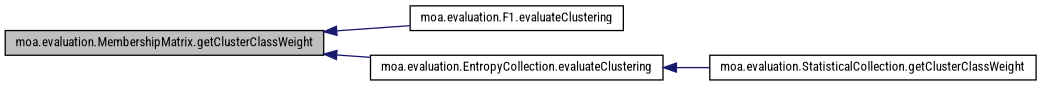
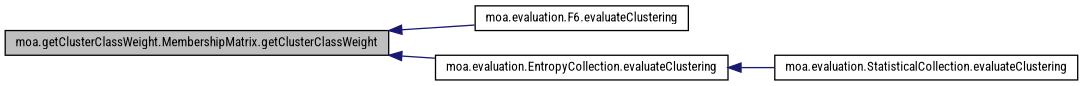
(517, 18) -> (582, 18)
(164, 43) -> (197, 43)
(873, 68) -> (926, 68)
